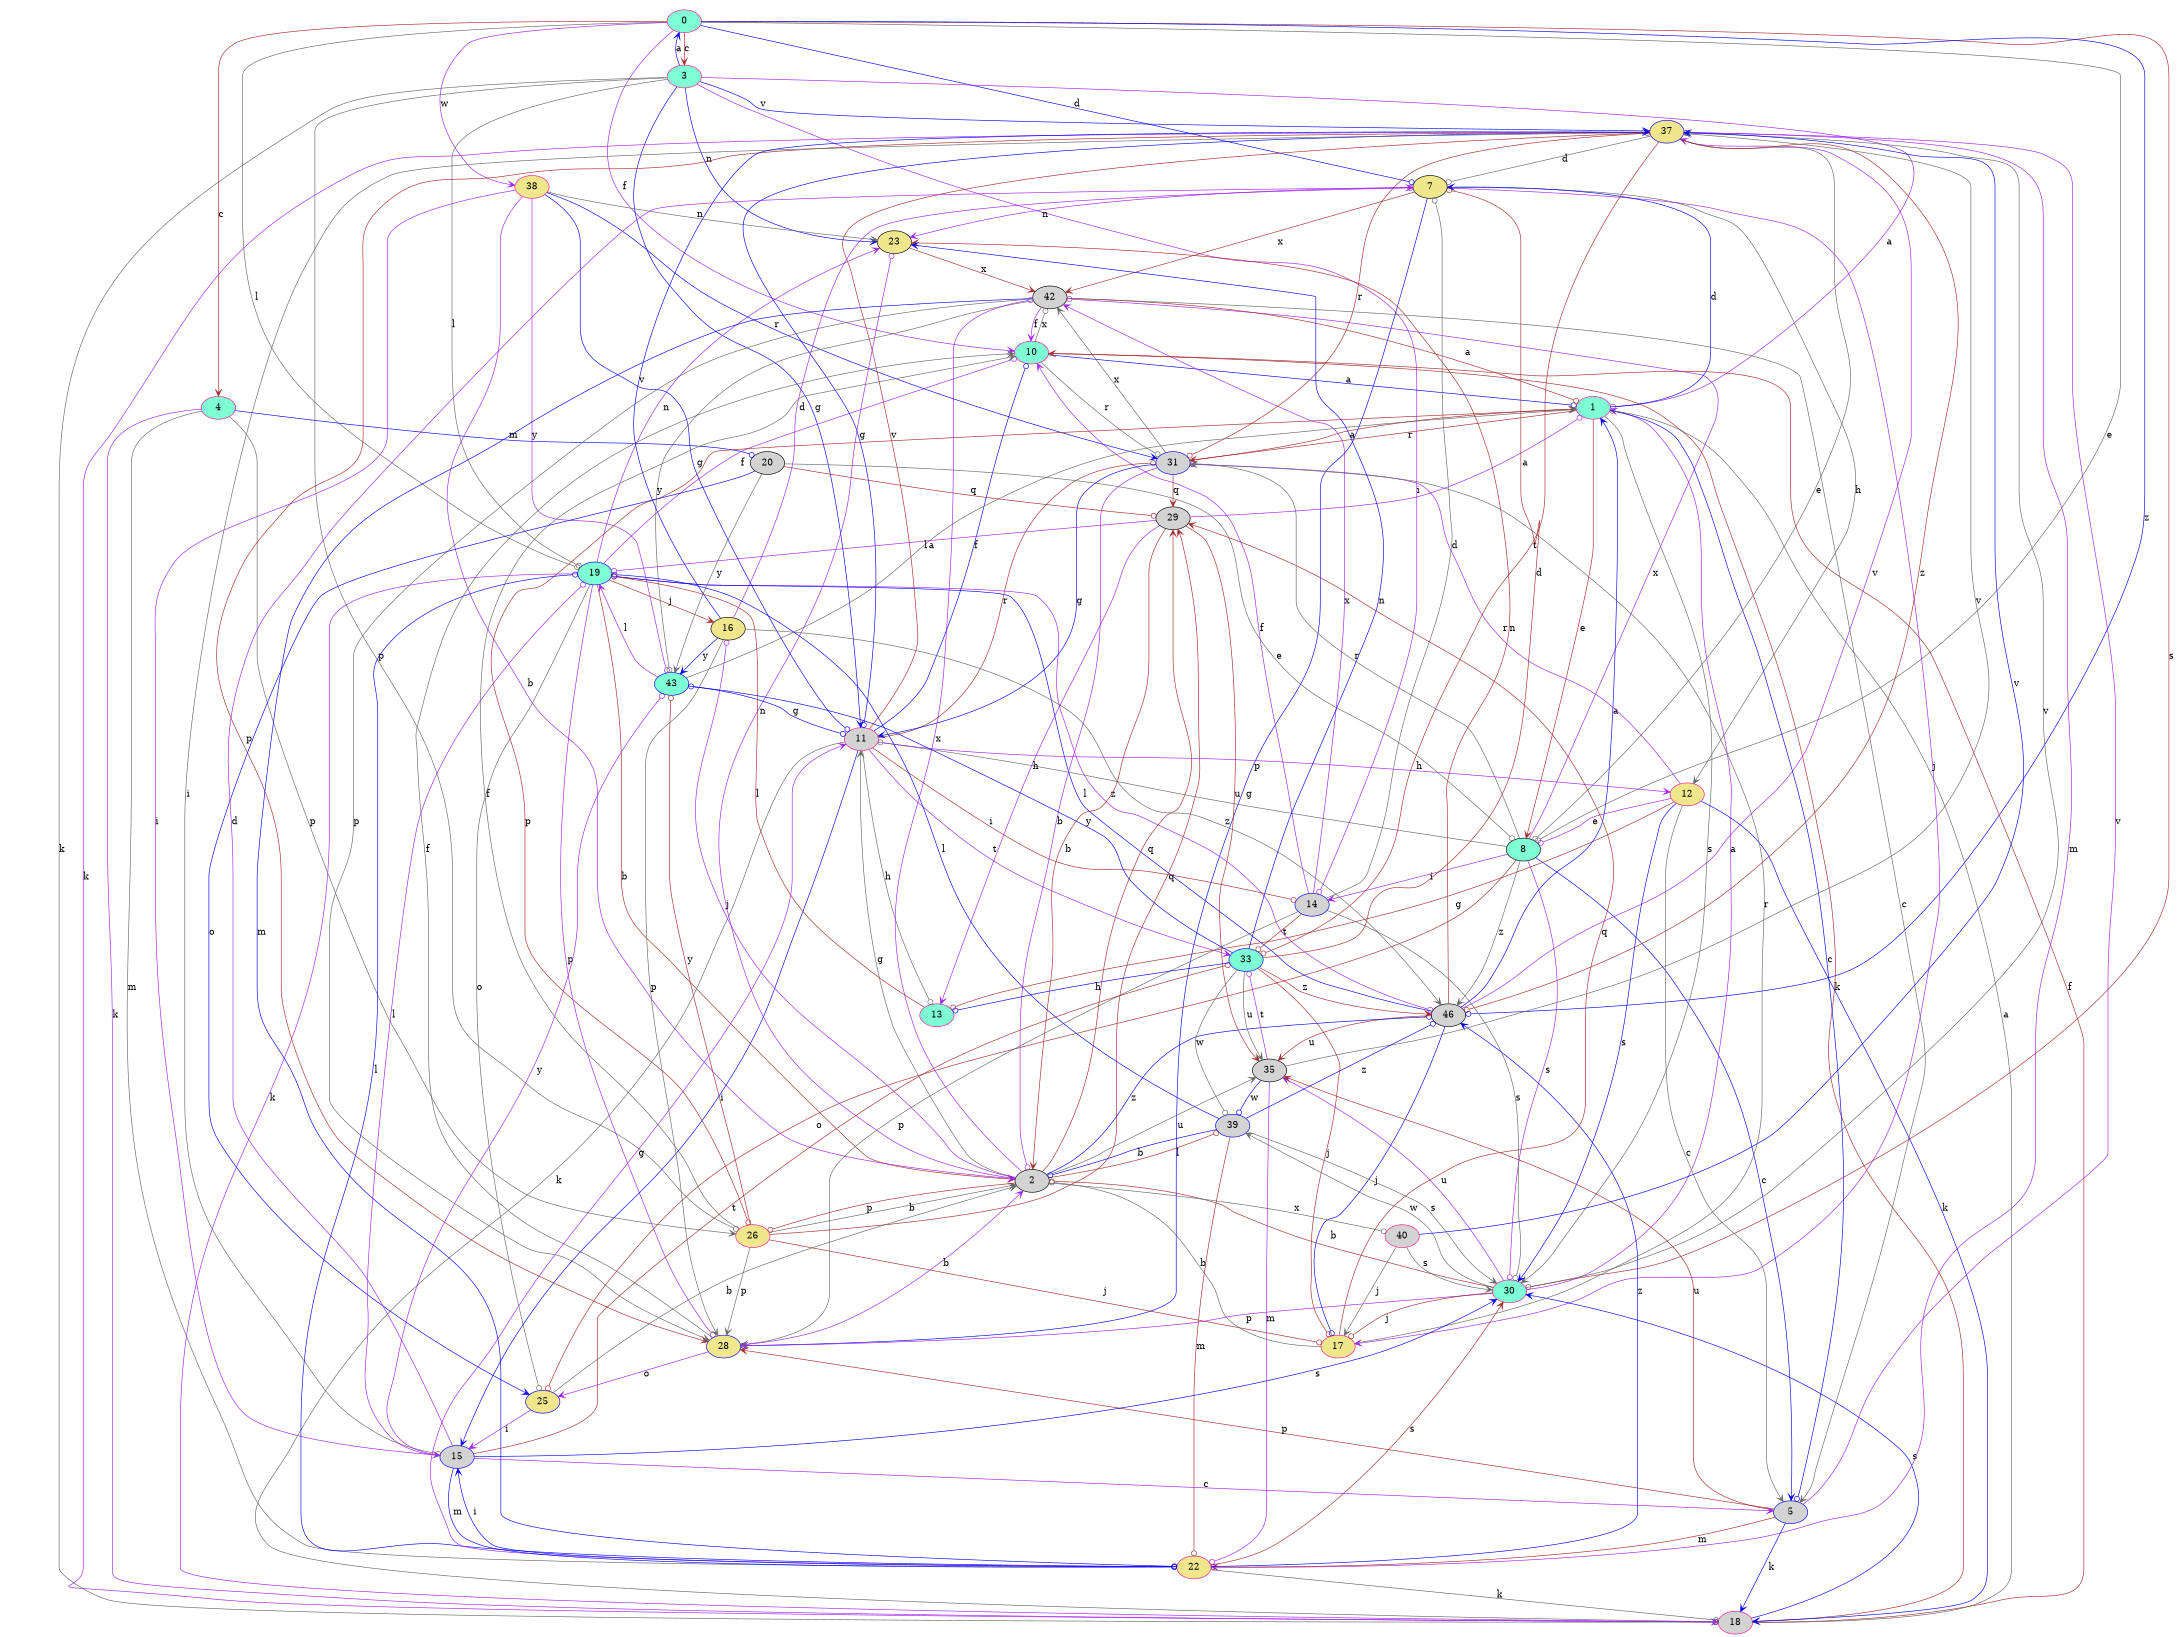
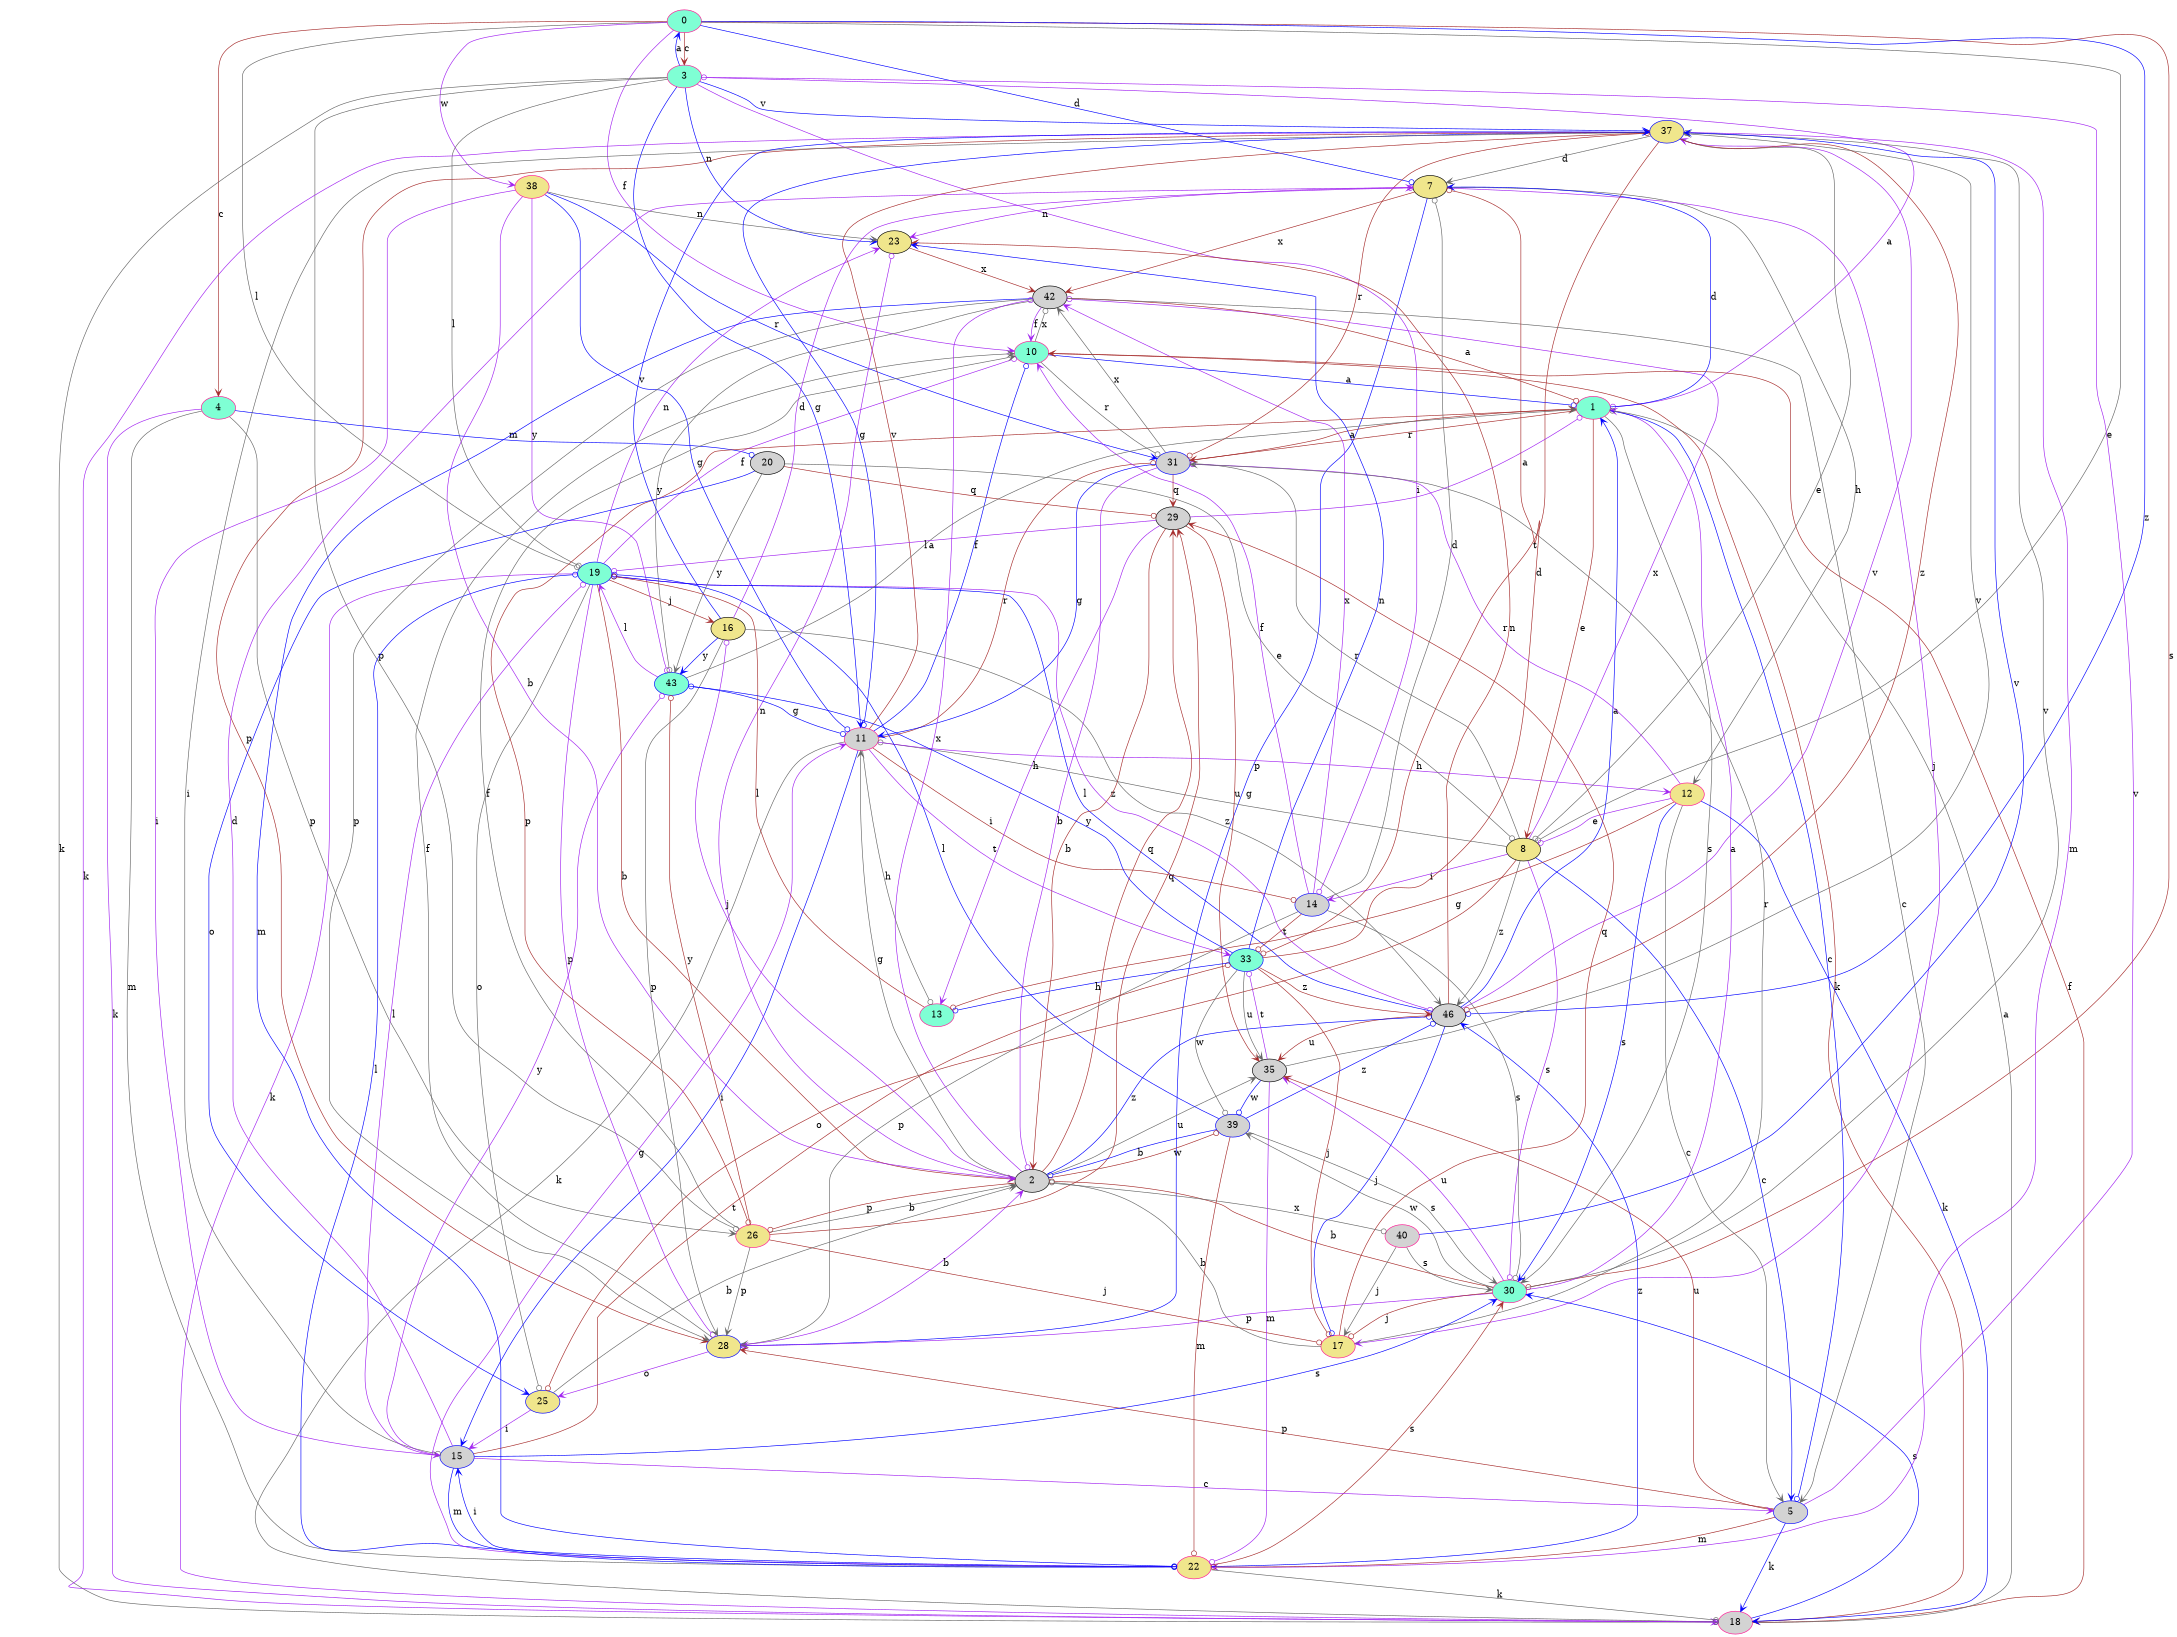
(1551, 159) -> (1551, 159)
(2115, 703) -> (2097, 189)
(1523, 850) -> (1523, 850)
(1178, 1153) -> (1178, 1153)
